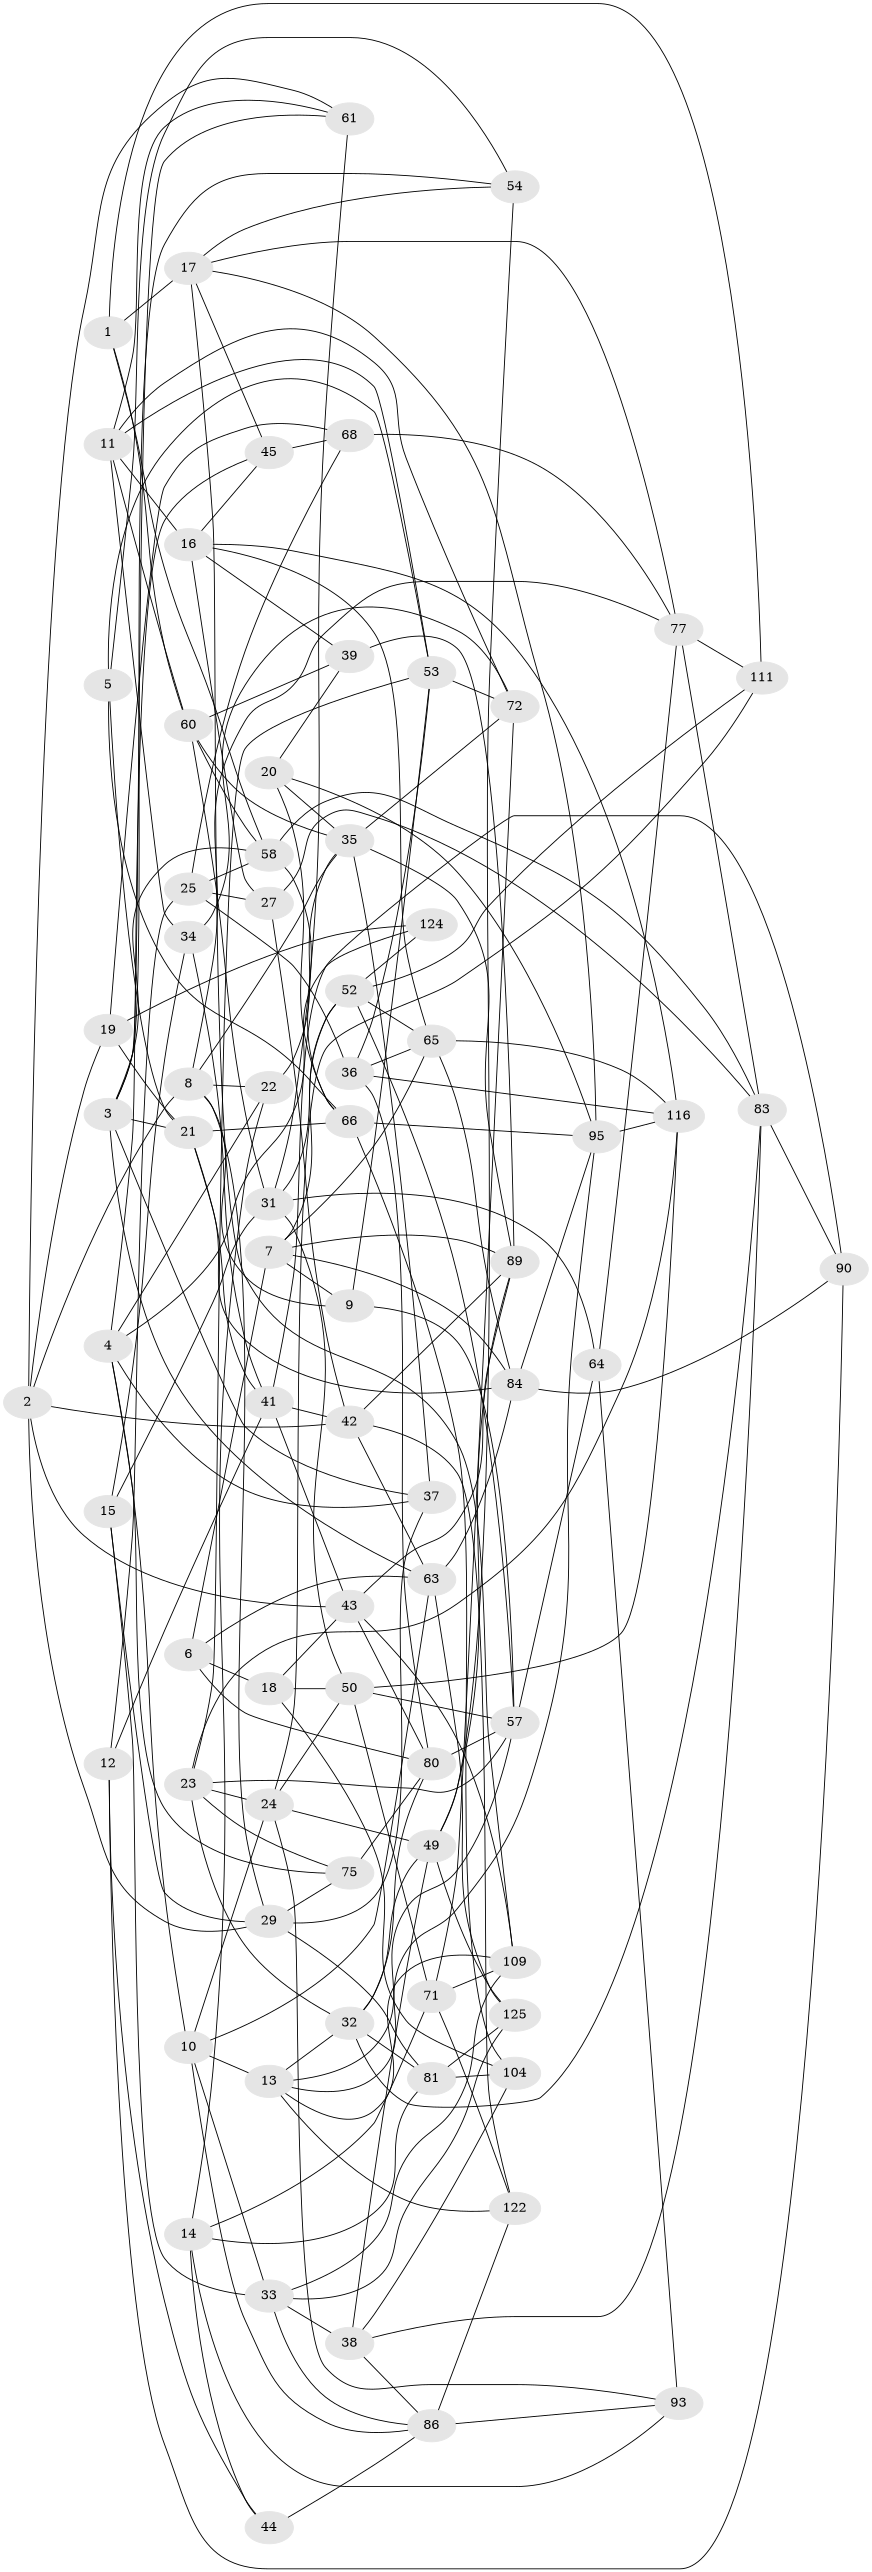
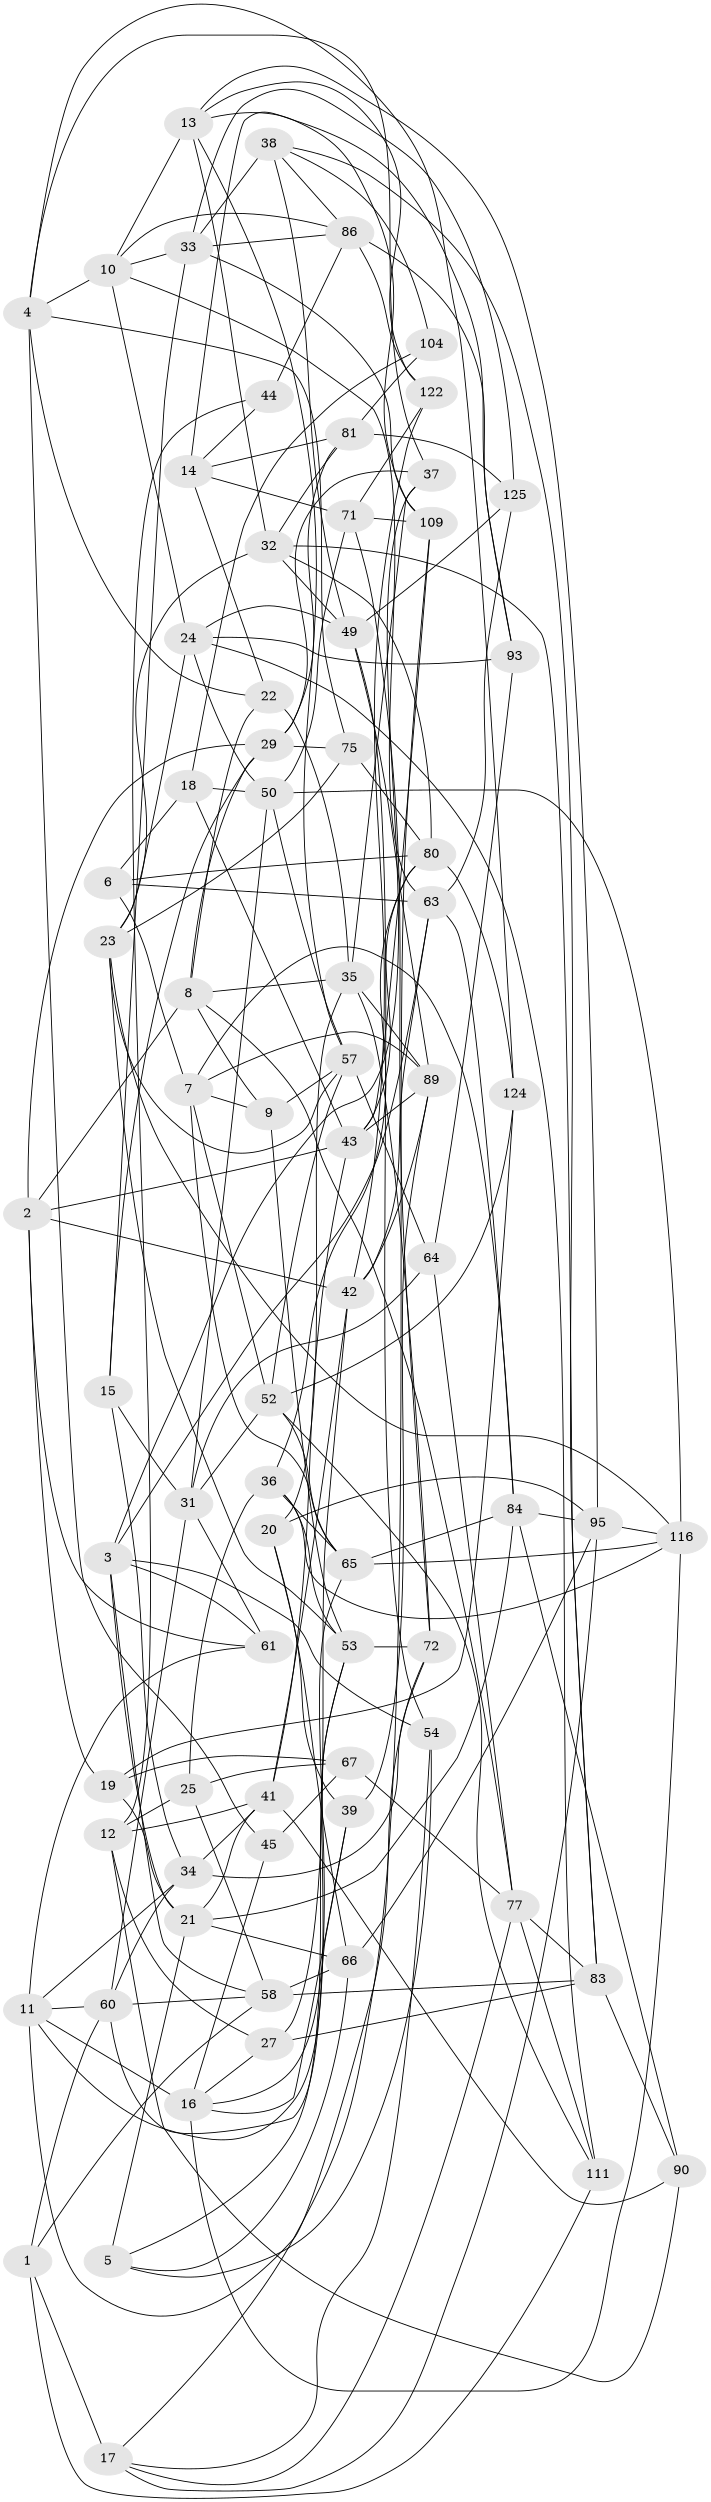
(229, 360) -> none
(350, 436) -> (350, 1763)
(255, 804) -> (137, 1943)
(235, 897) -> (156, 1962)
(466, 1569) -> none
(473, 1743) -> (493, 968)
